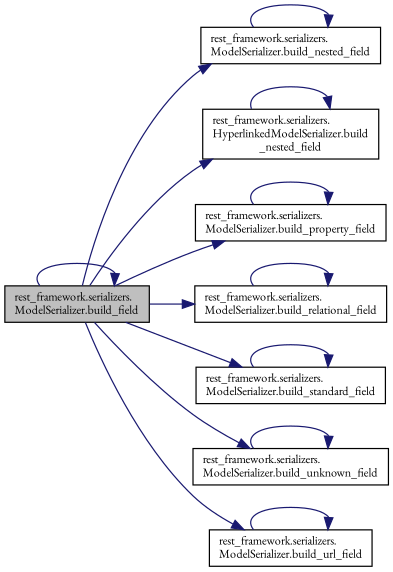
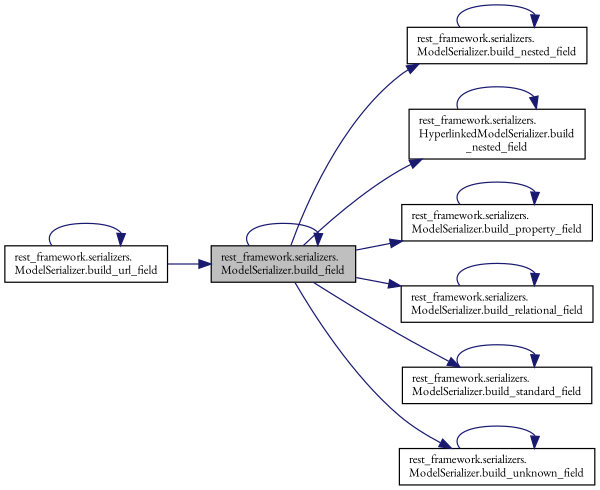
(144, 435) -> (183, 264)
